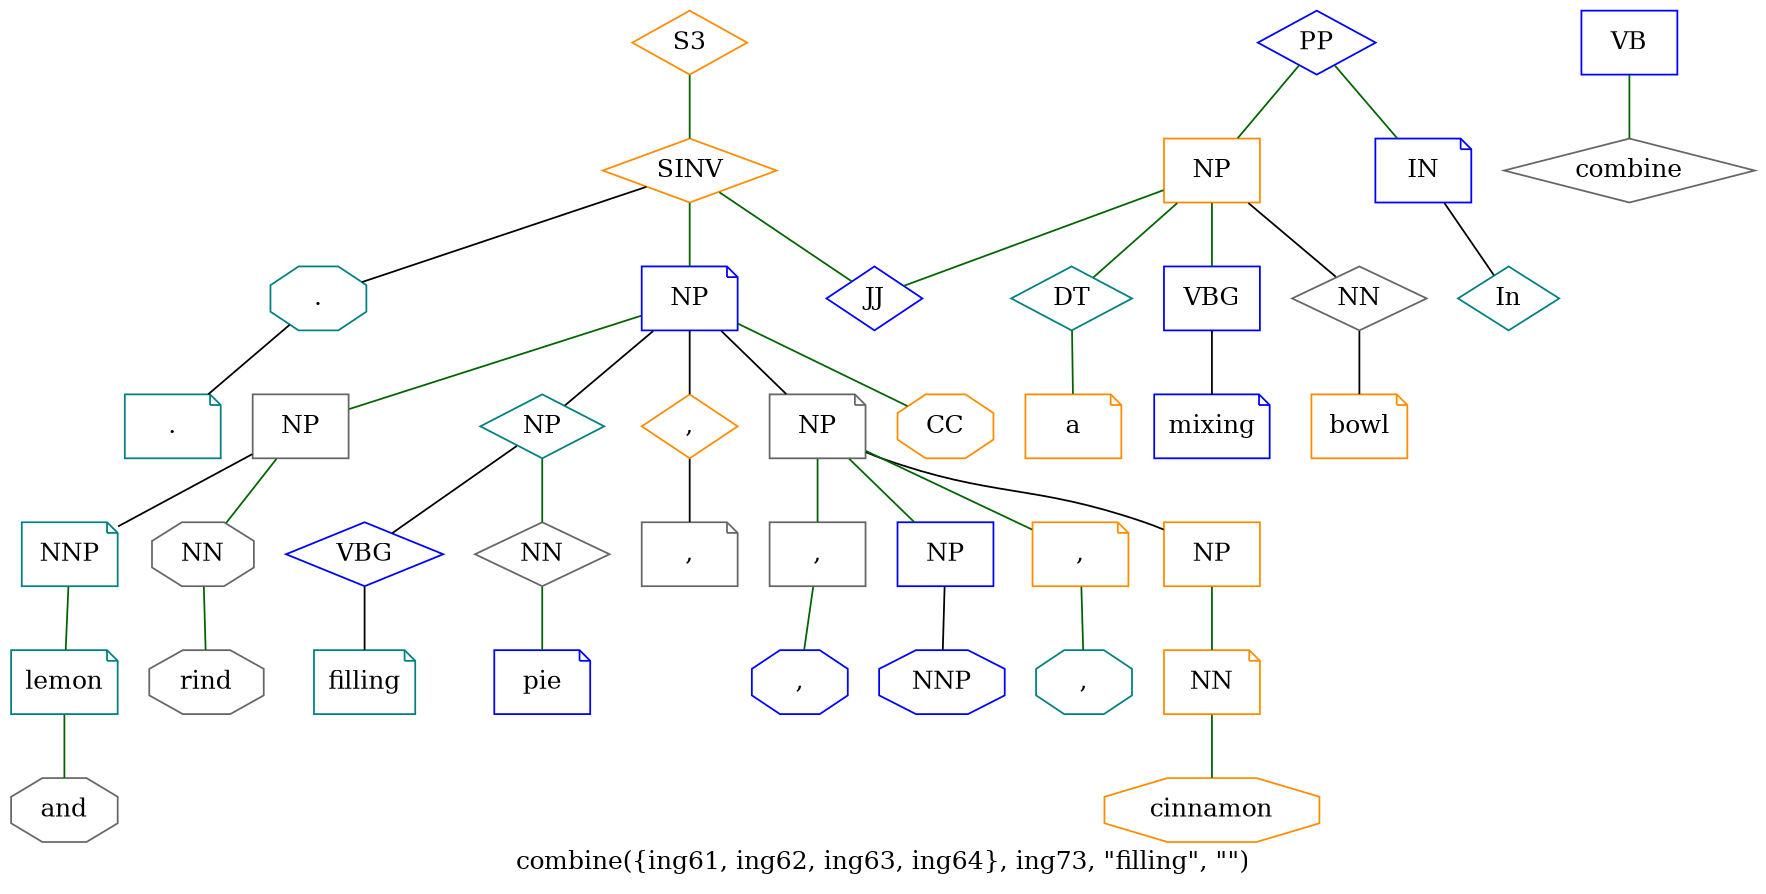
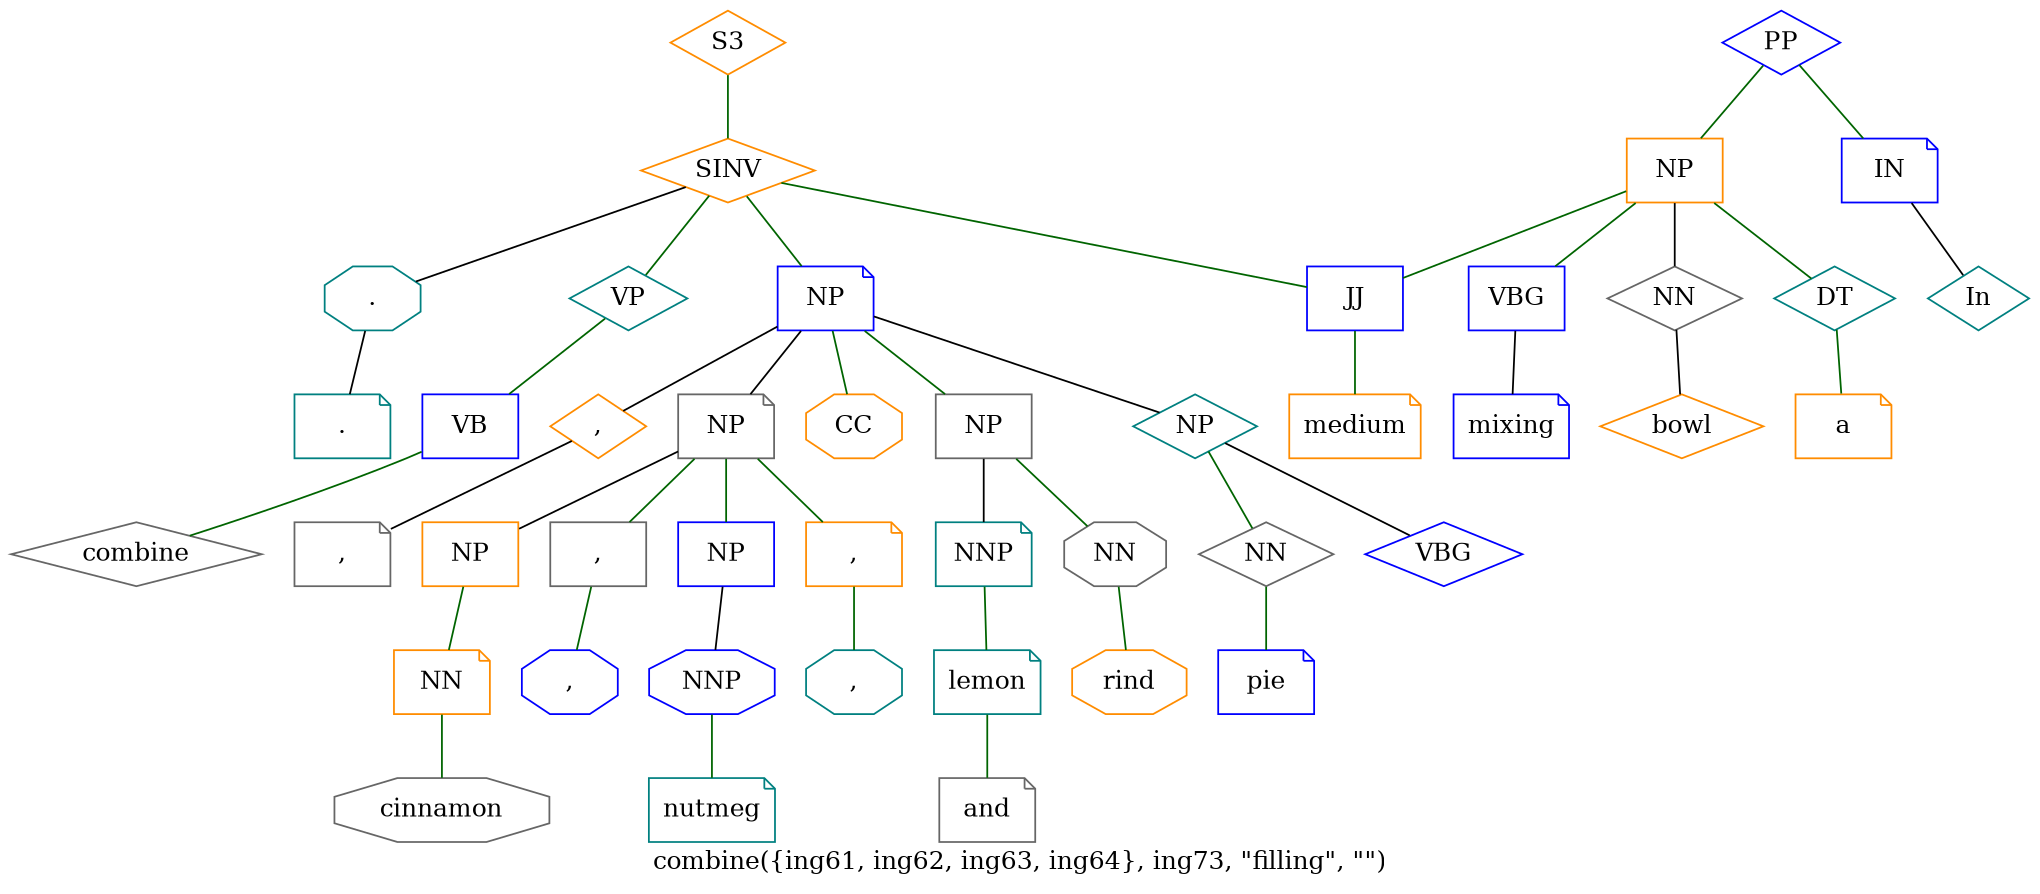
none -> (628, 298)
(874, 298) -> (1355, 298)
none -> (1355, 426)
(1359, 426) -> (1682, 426)
(207, 682) -> (1129, 682)
(365, 682) -> none
(64, 810) -> (987, 810)
none -> (712, 810)
(1212, 810) -> (442, 810)
